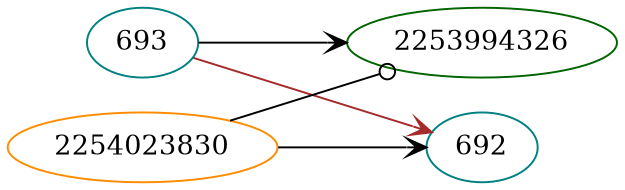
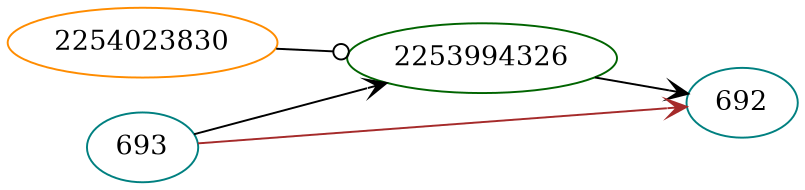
(342, 147) -> (632, 84)
